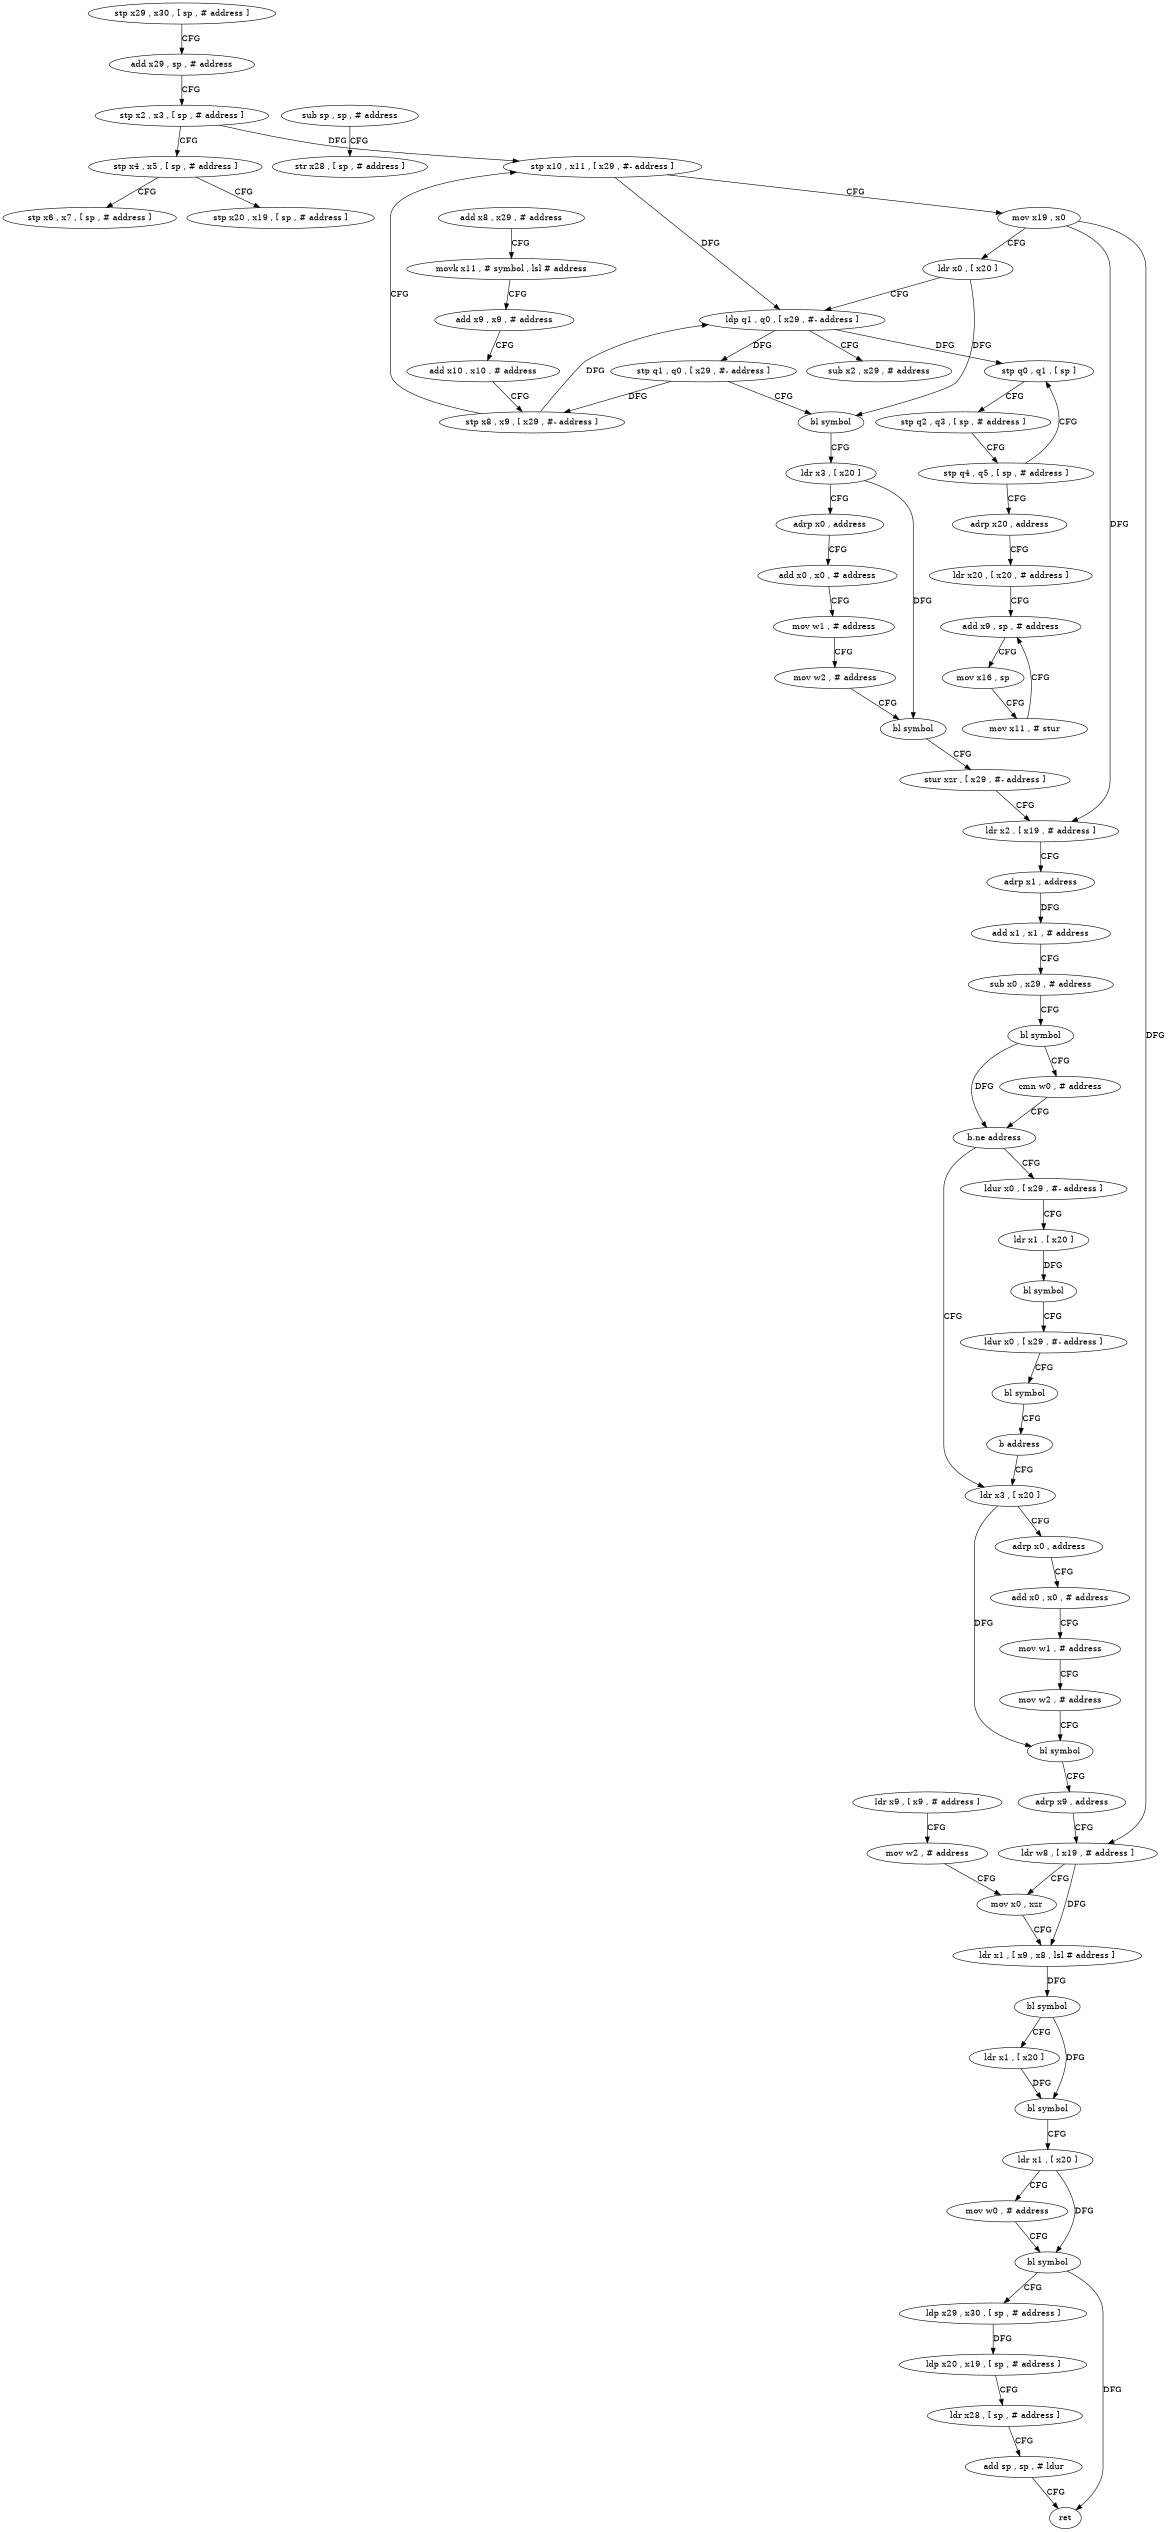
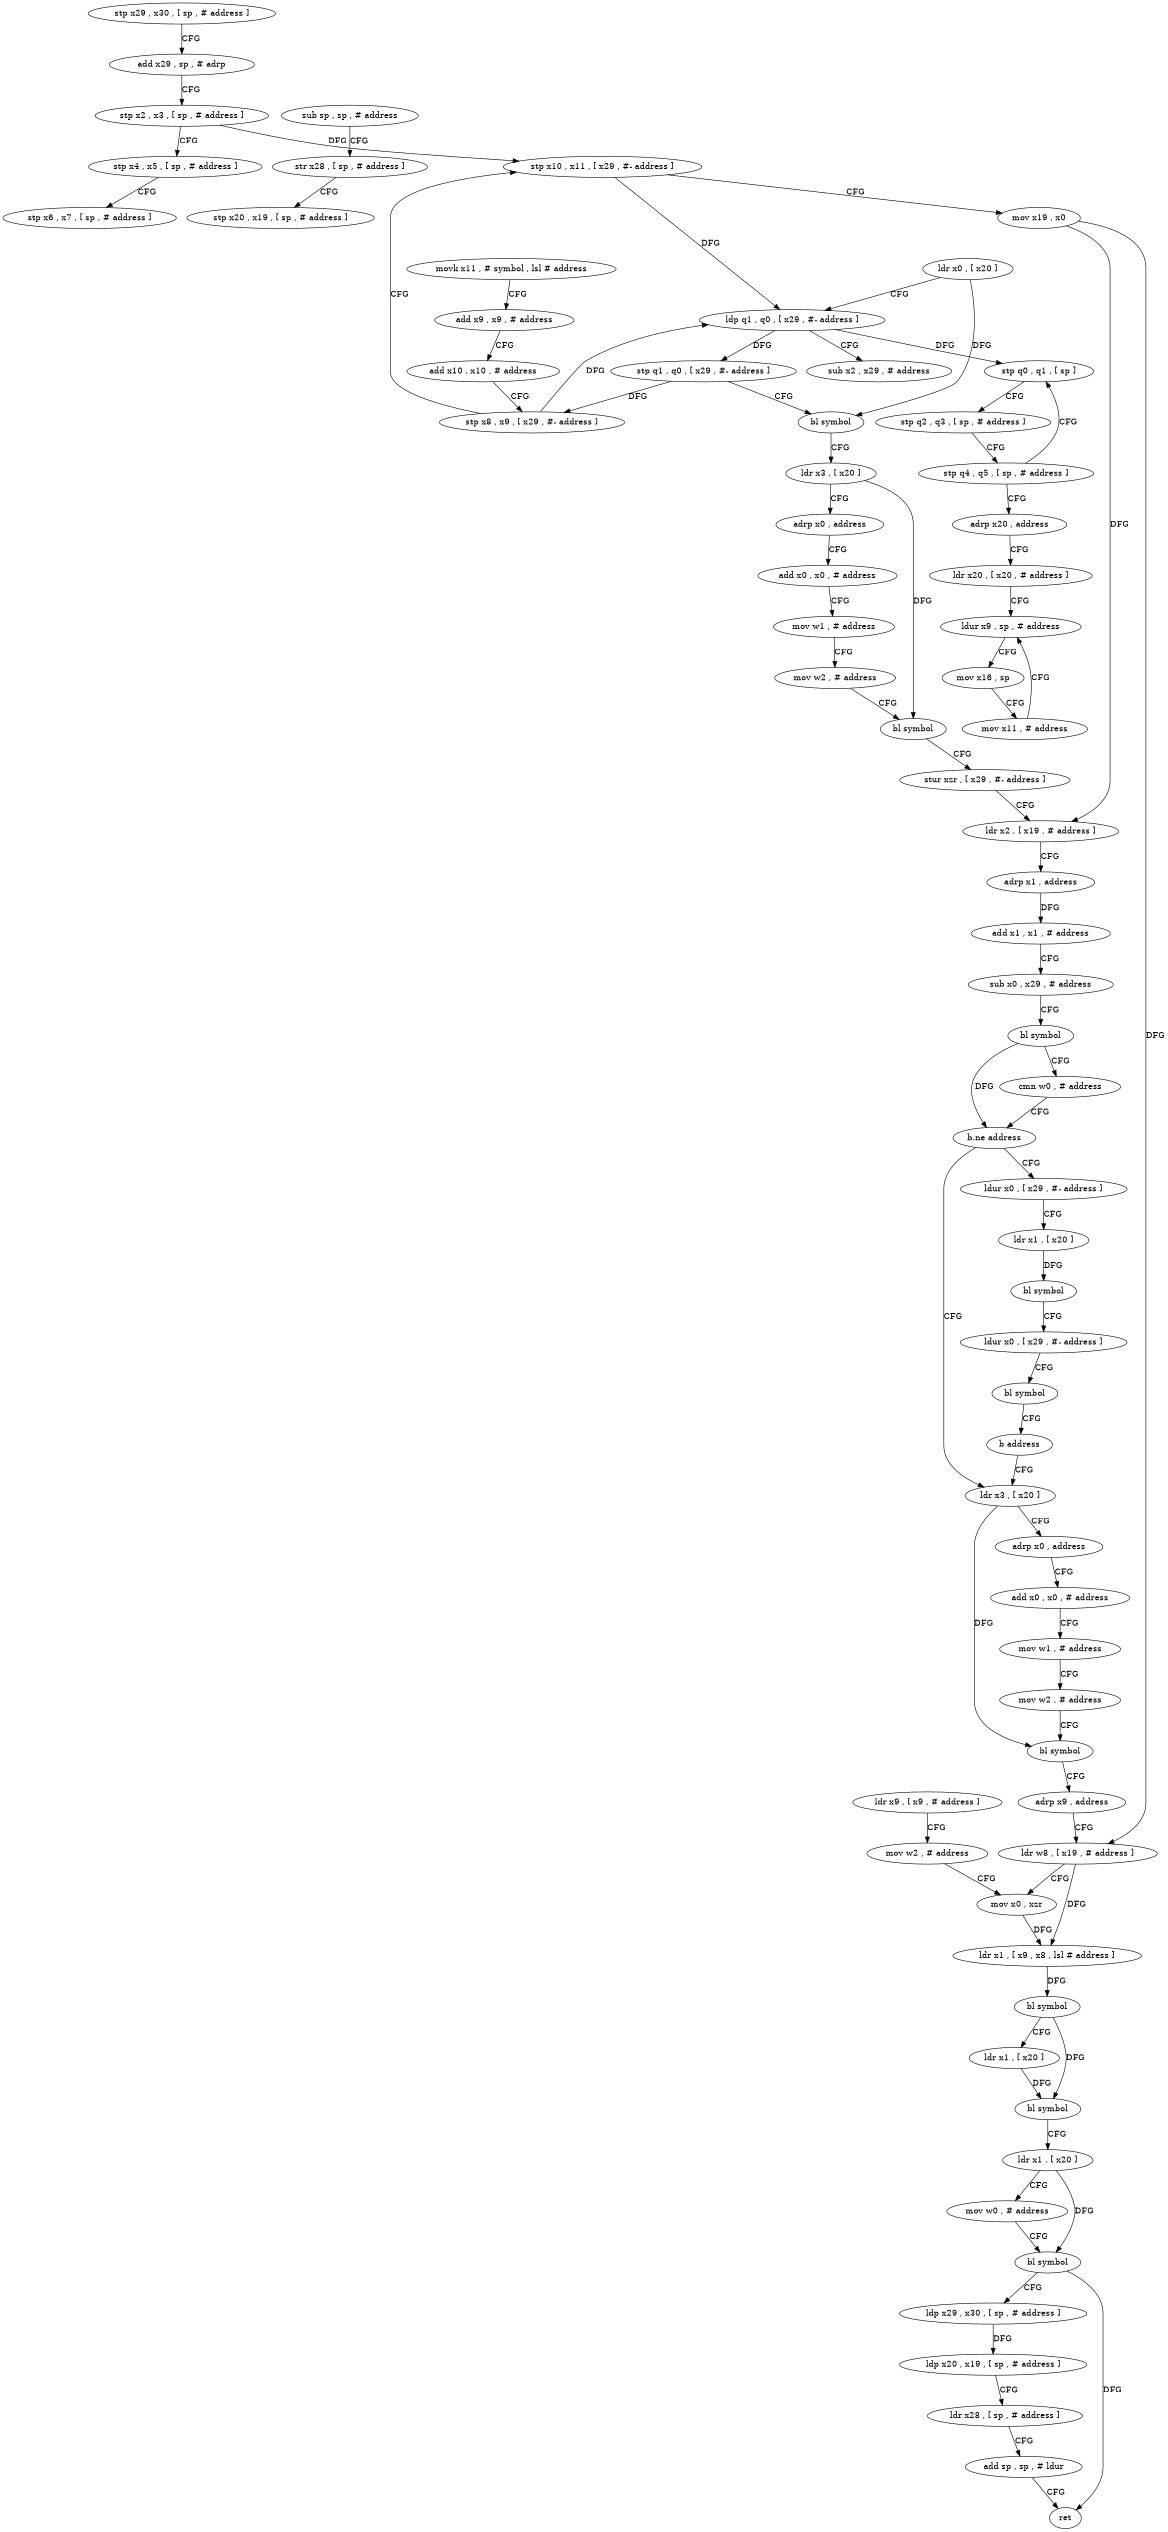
(182, 65) -> (182, 65)
(225, 191) -> (318, 191)
(511, 218) -> none
(1006, 242) -> none
(1011, 627) -> (1011, 627)
(1025, 729) -> (1025, 729)
(1043, 1930) -> (1043, 1930)
